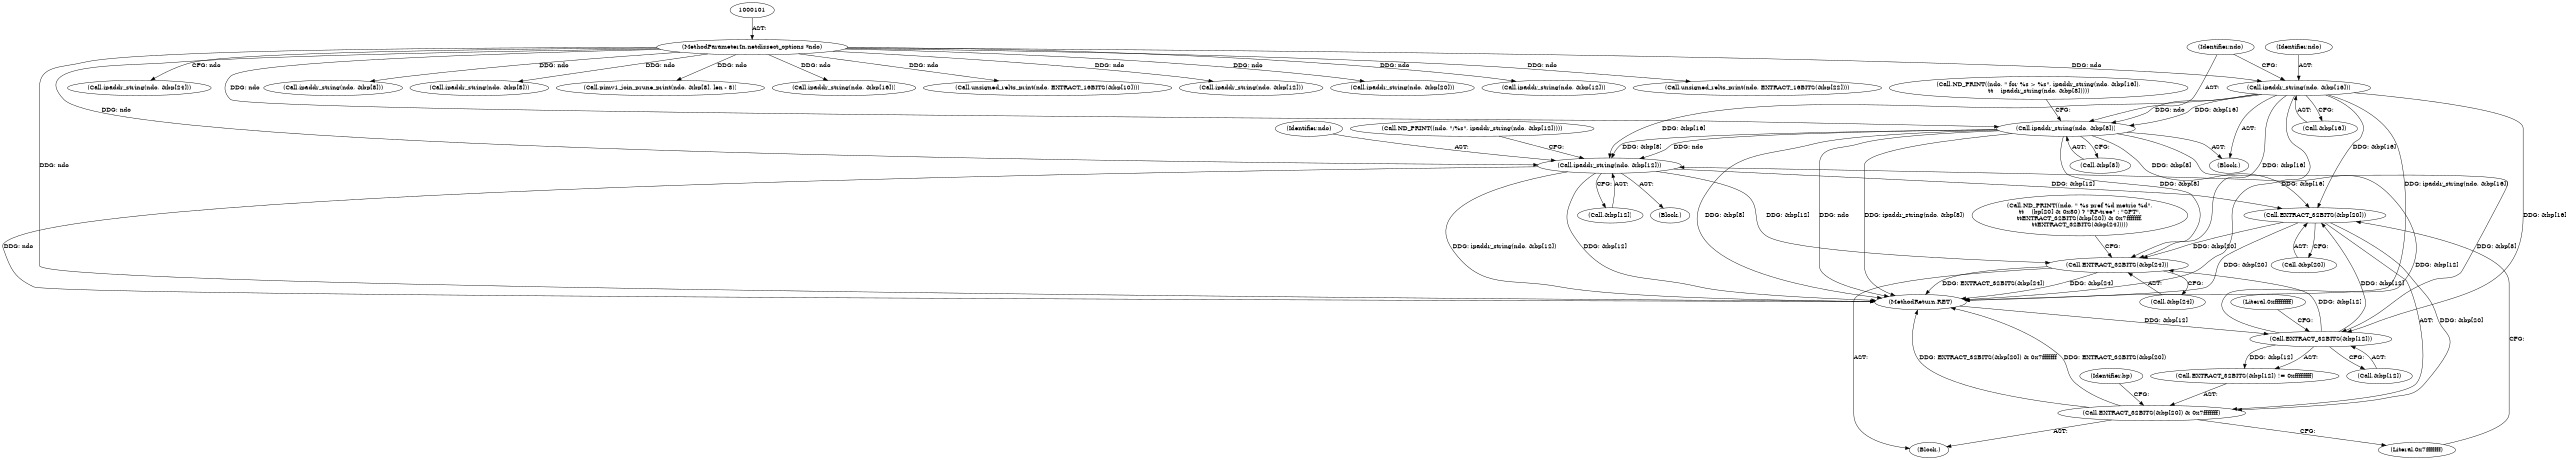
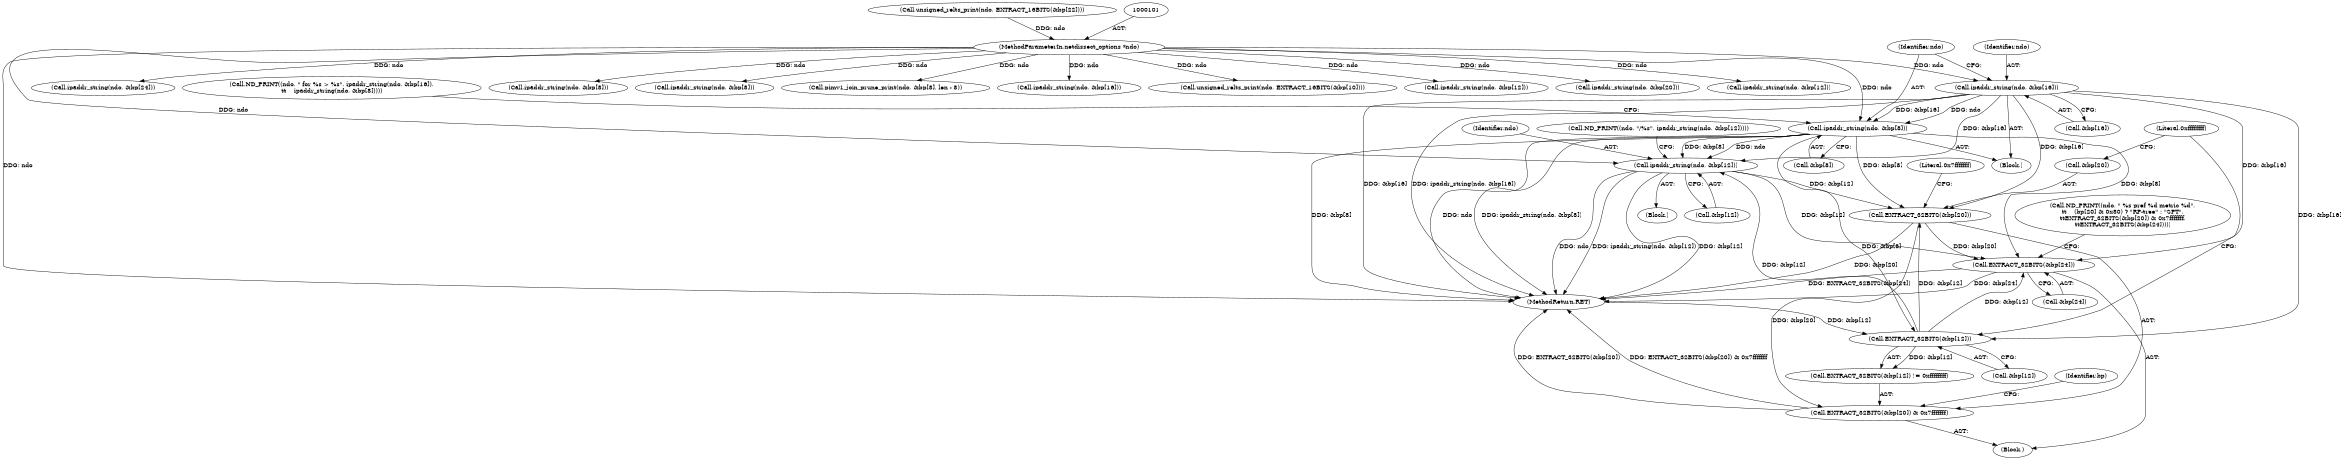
(1267, 57) -> (1029, 28)
(206, 66) -> (389, 66)
(2314, 239) -> (2136, 146)
(2290, 432) -> none
